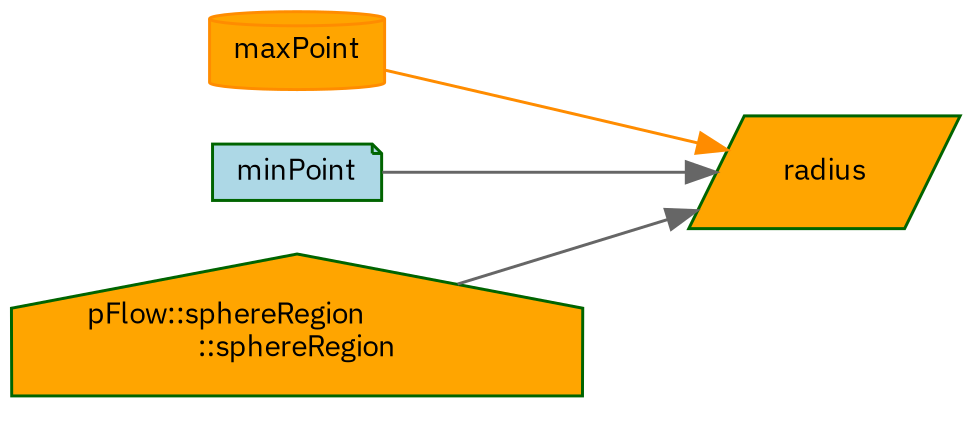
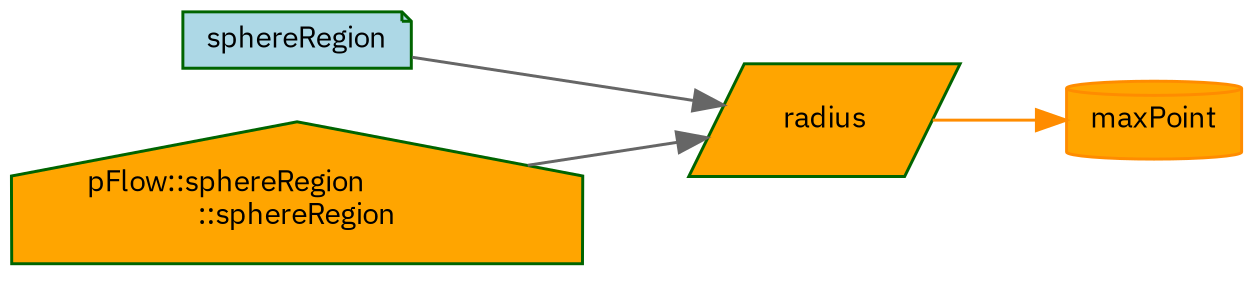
(542, 106) -> (984, 120)
(297, 172) -> (297, 40)
